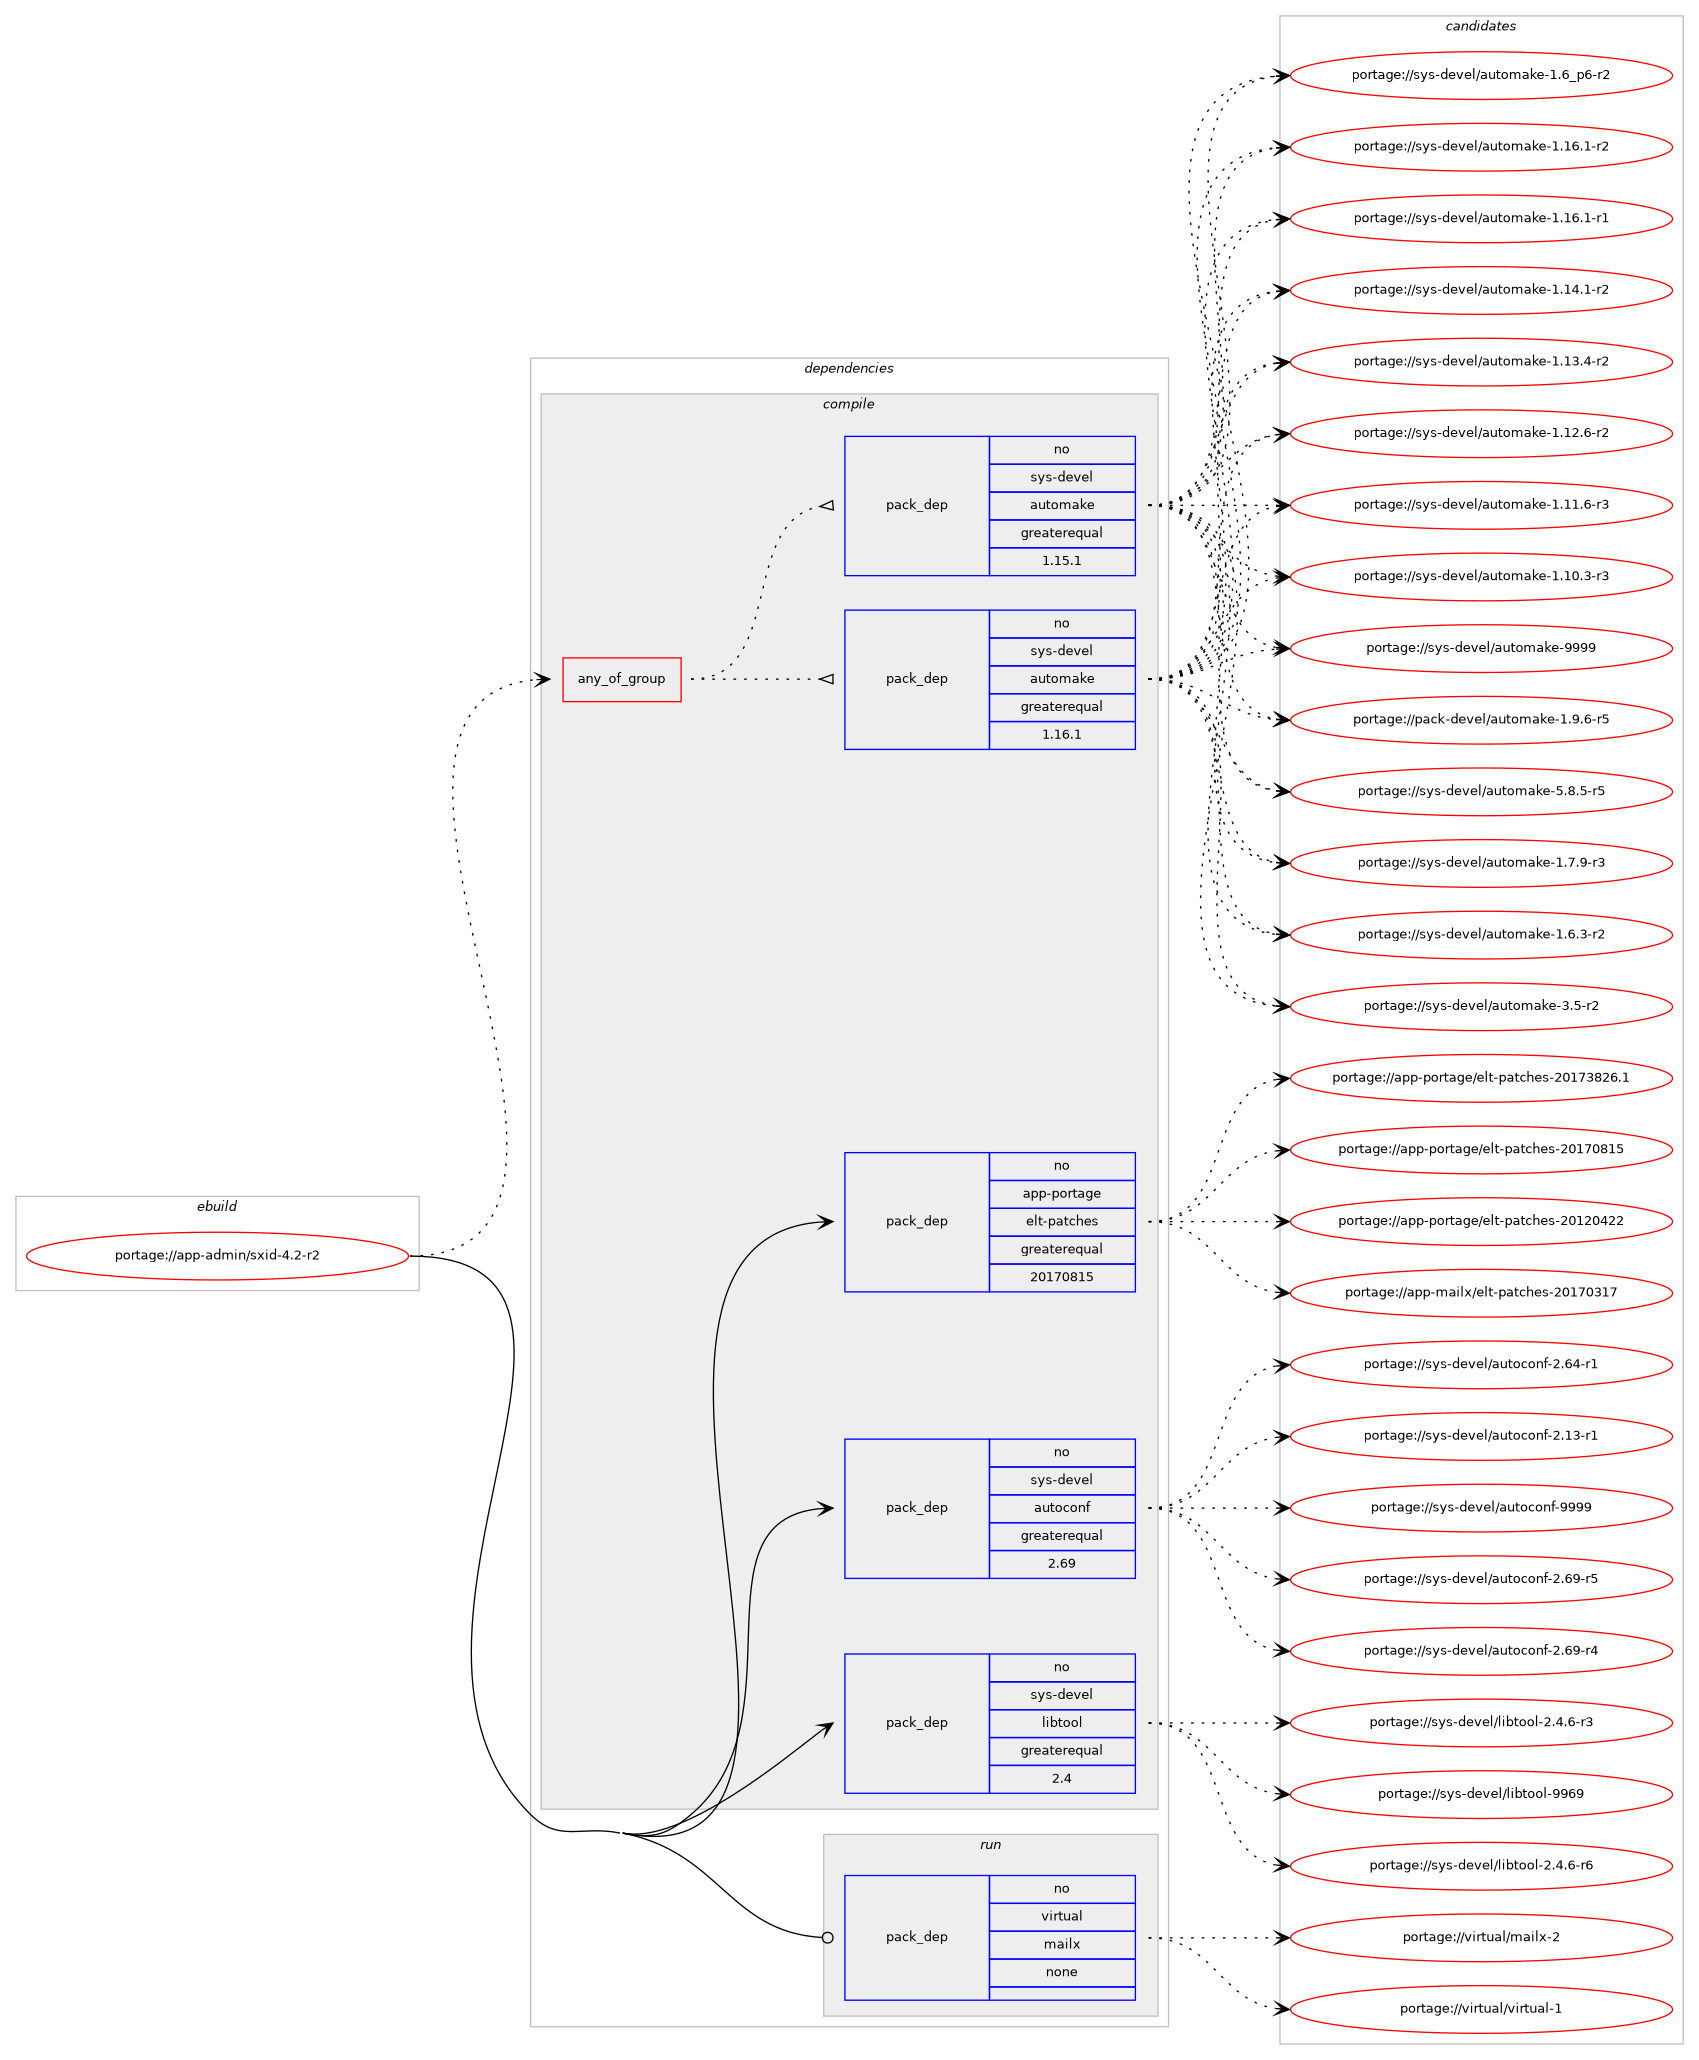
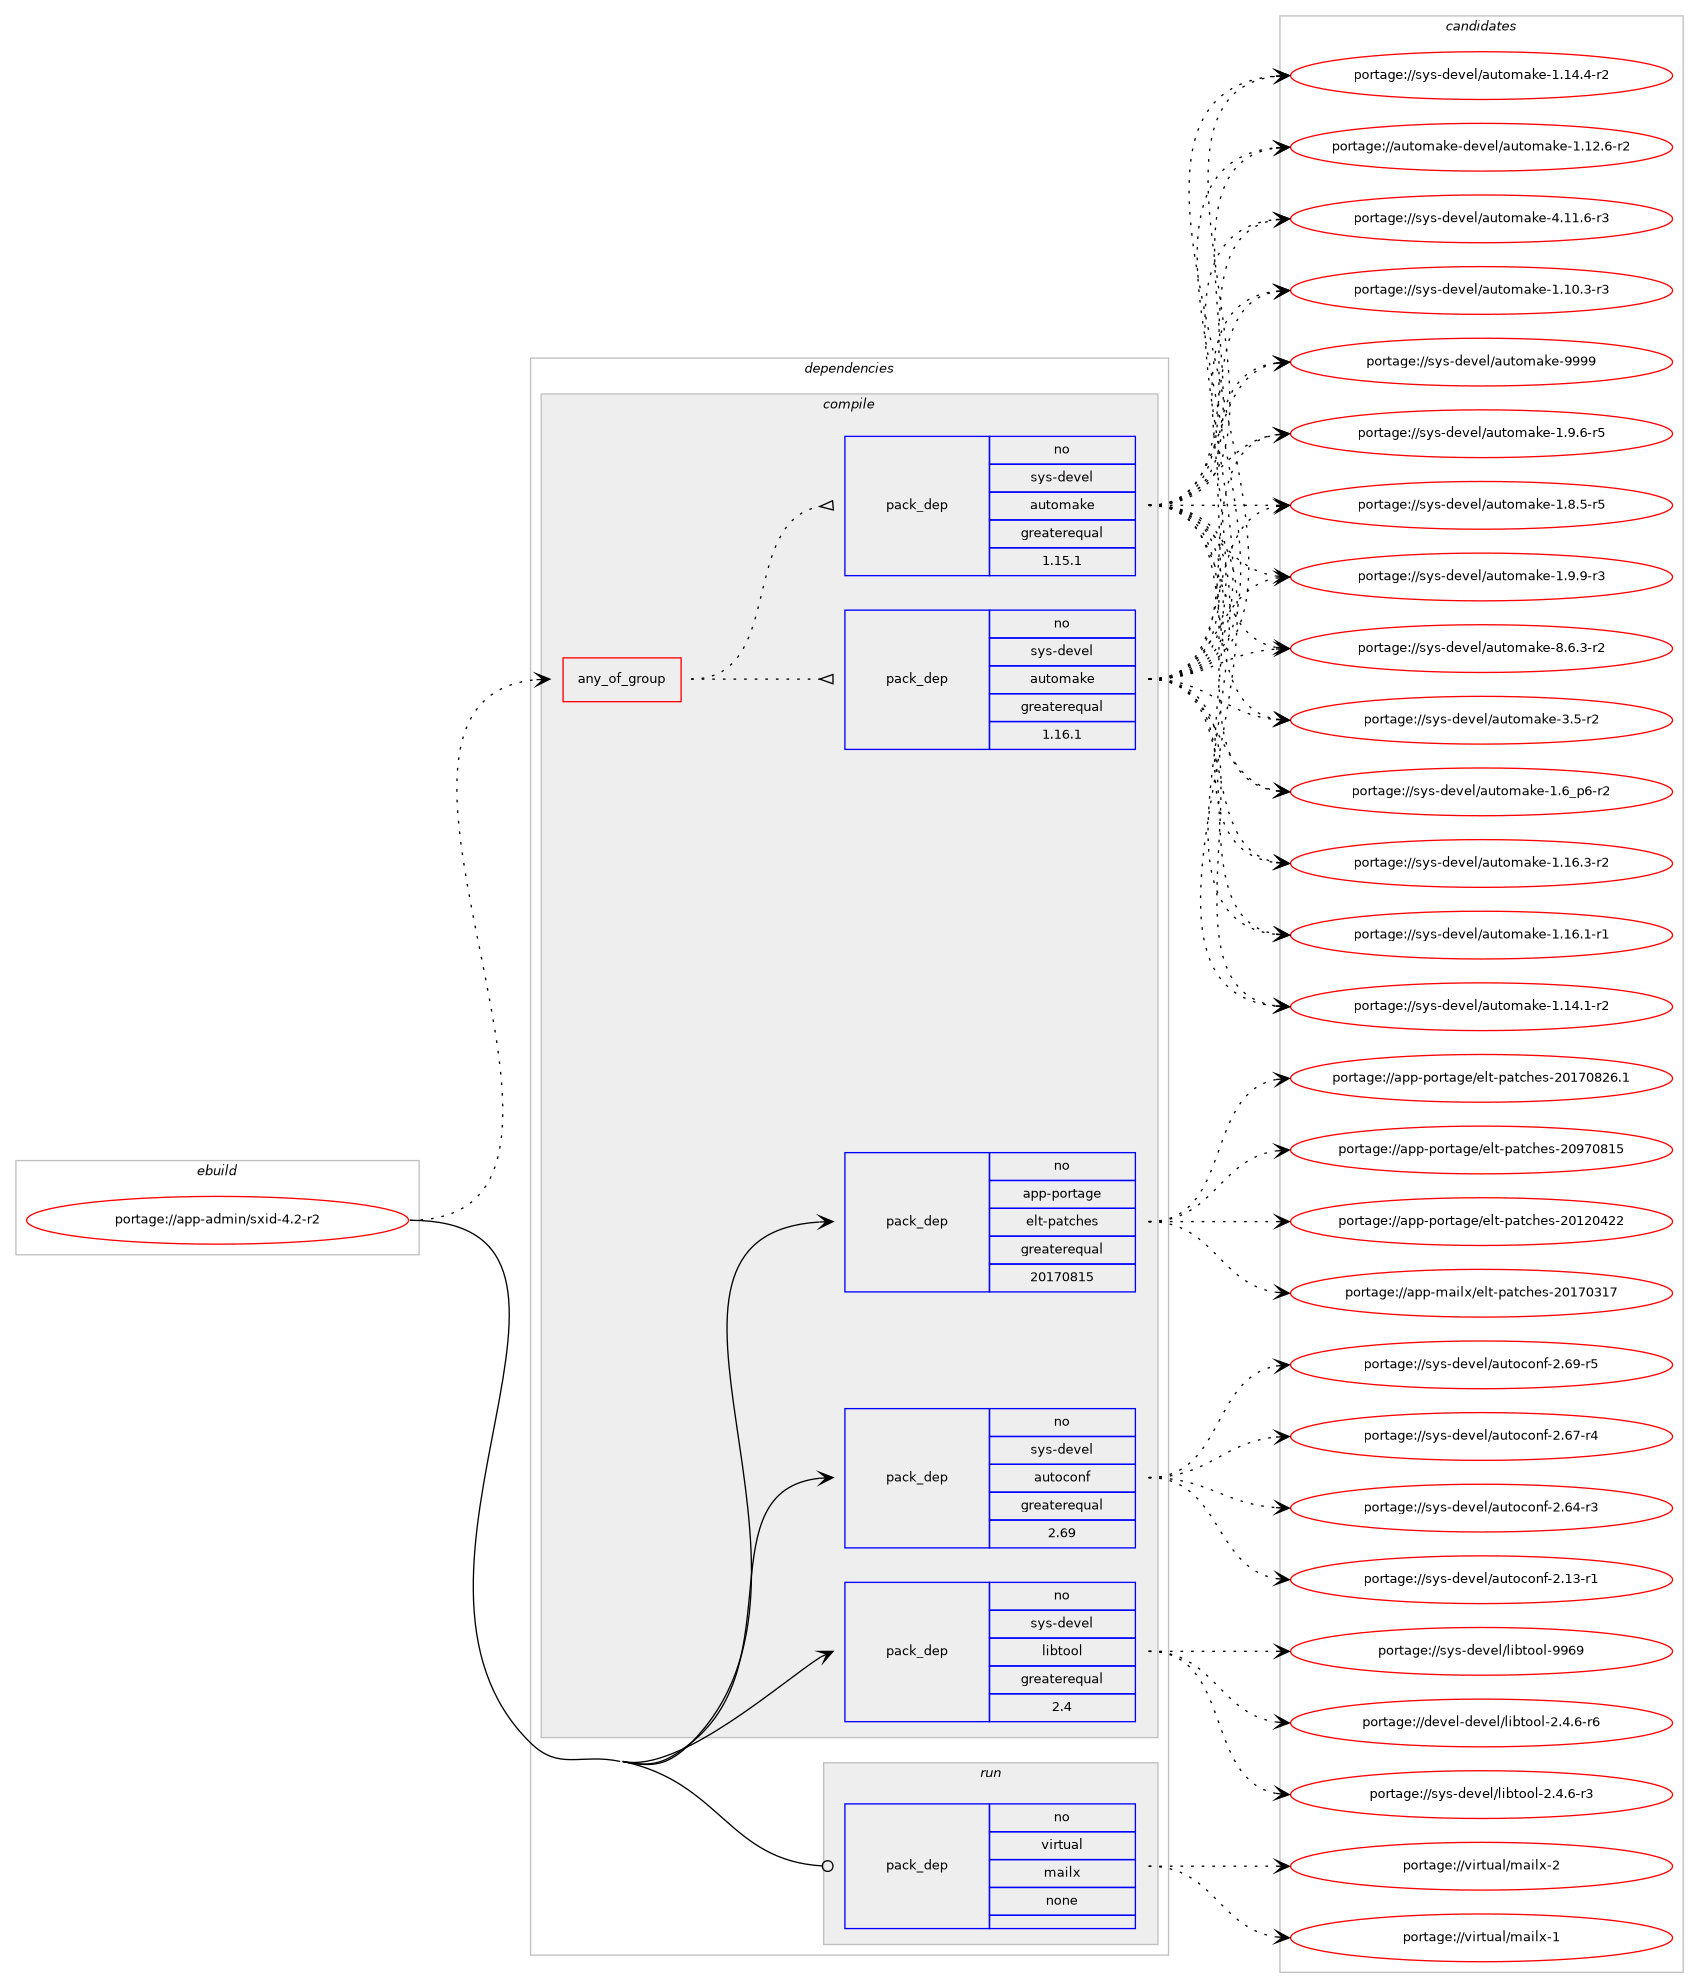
(1482, 147) -> (1482, 863)
(1482, 362) -> (1482, 76)
(1482, 434) -> (1482, 147)
(1482, 505) -> (1482, 219)
(1482, 720) -> (1482, 434)
(1482, 792) -> (1482, 505)
(1482, 863) -> (1482, 577)
(1482, 935) -> (1482, 649)
(1482, 1078) -> (1482, 1078)
(1482, 1150) -> (1482, 1150)
(1482, 1365) -> (1482, 1508)
(1482, 1508) -> none
(1482, 1651) -> (1482, 1436)
(1482, 1866) -> (1482, 1723)
(1482, 2009) -> (1482, 1938)
